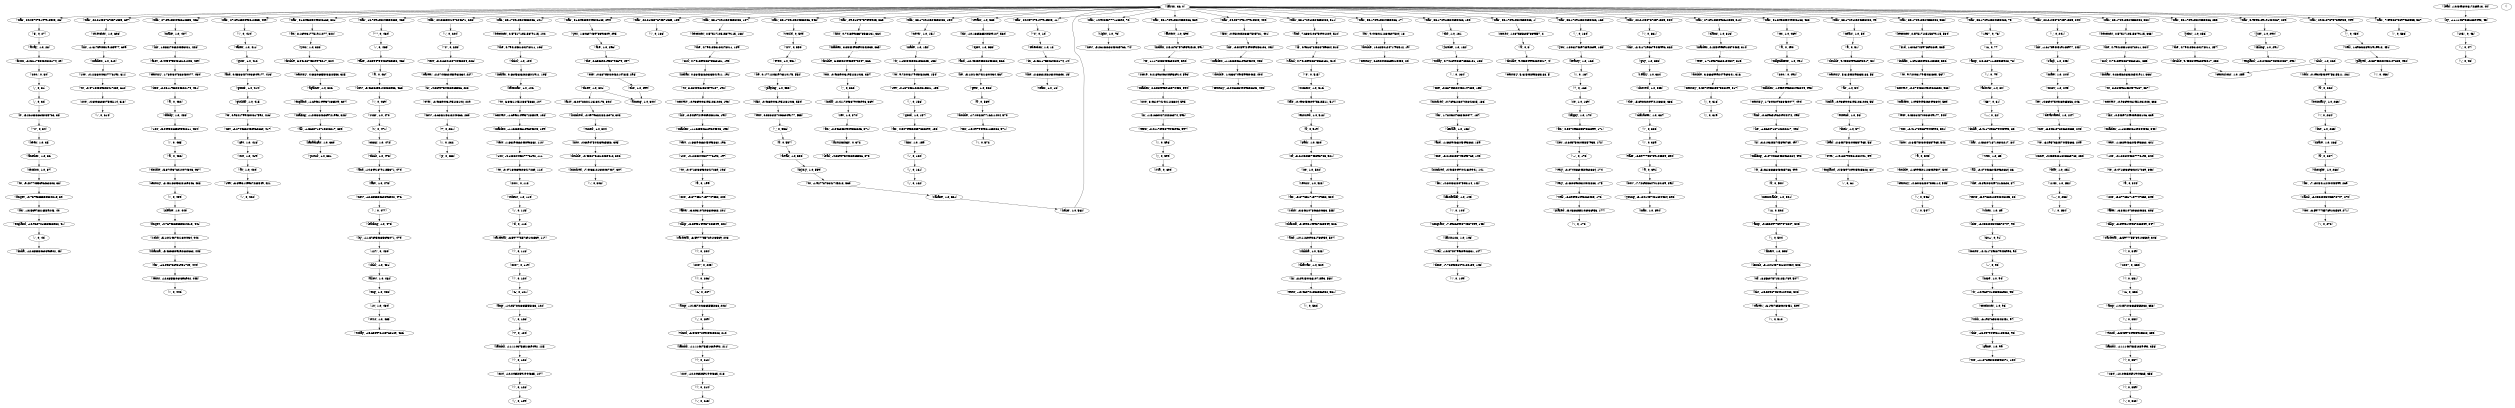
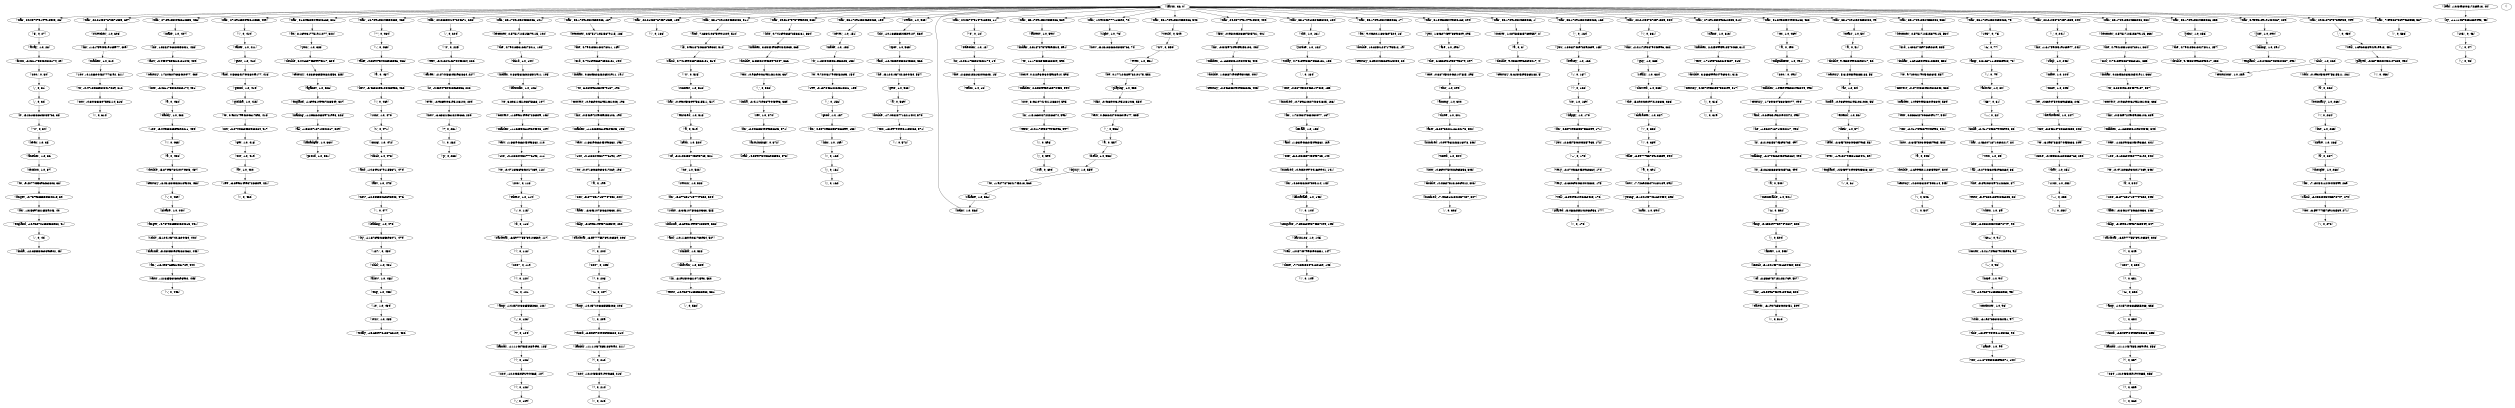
(617, 95) -> (1450, 108)
